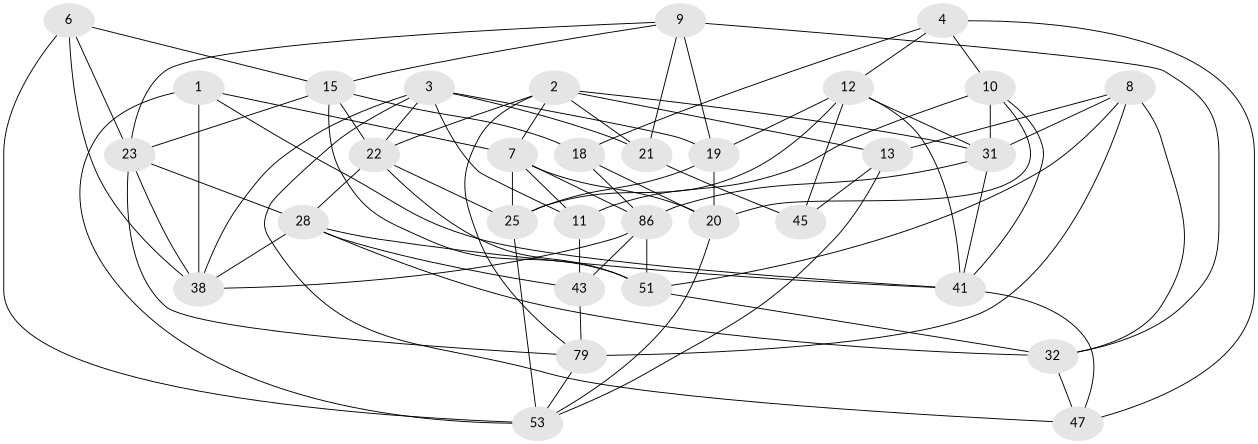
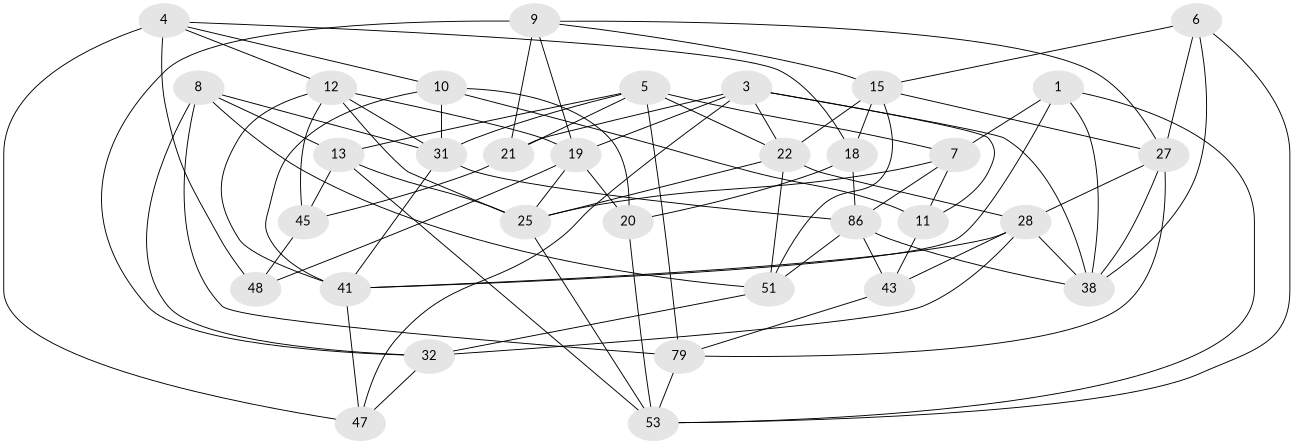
(554, 88) -> (645, 88)
(130, 155) -> (1164, 155)
none -> (414, 183)
(597, 186) -> none
none -> (256, 289)
